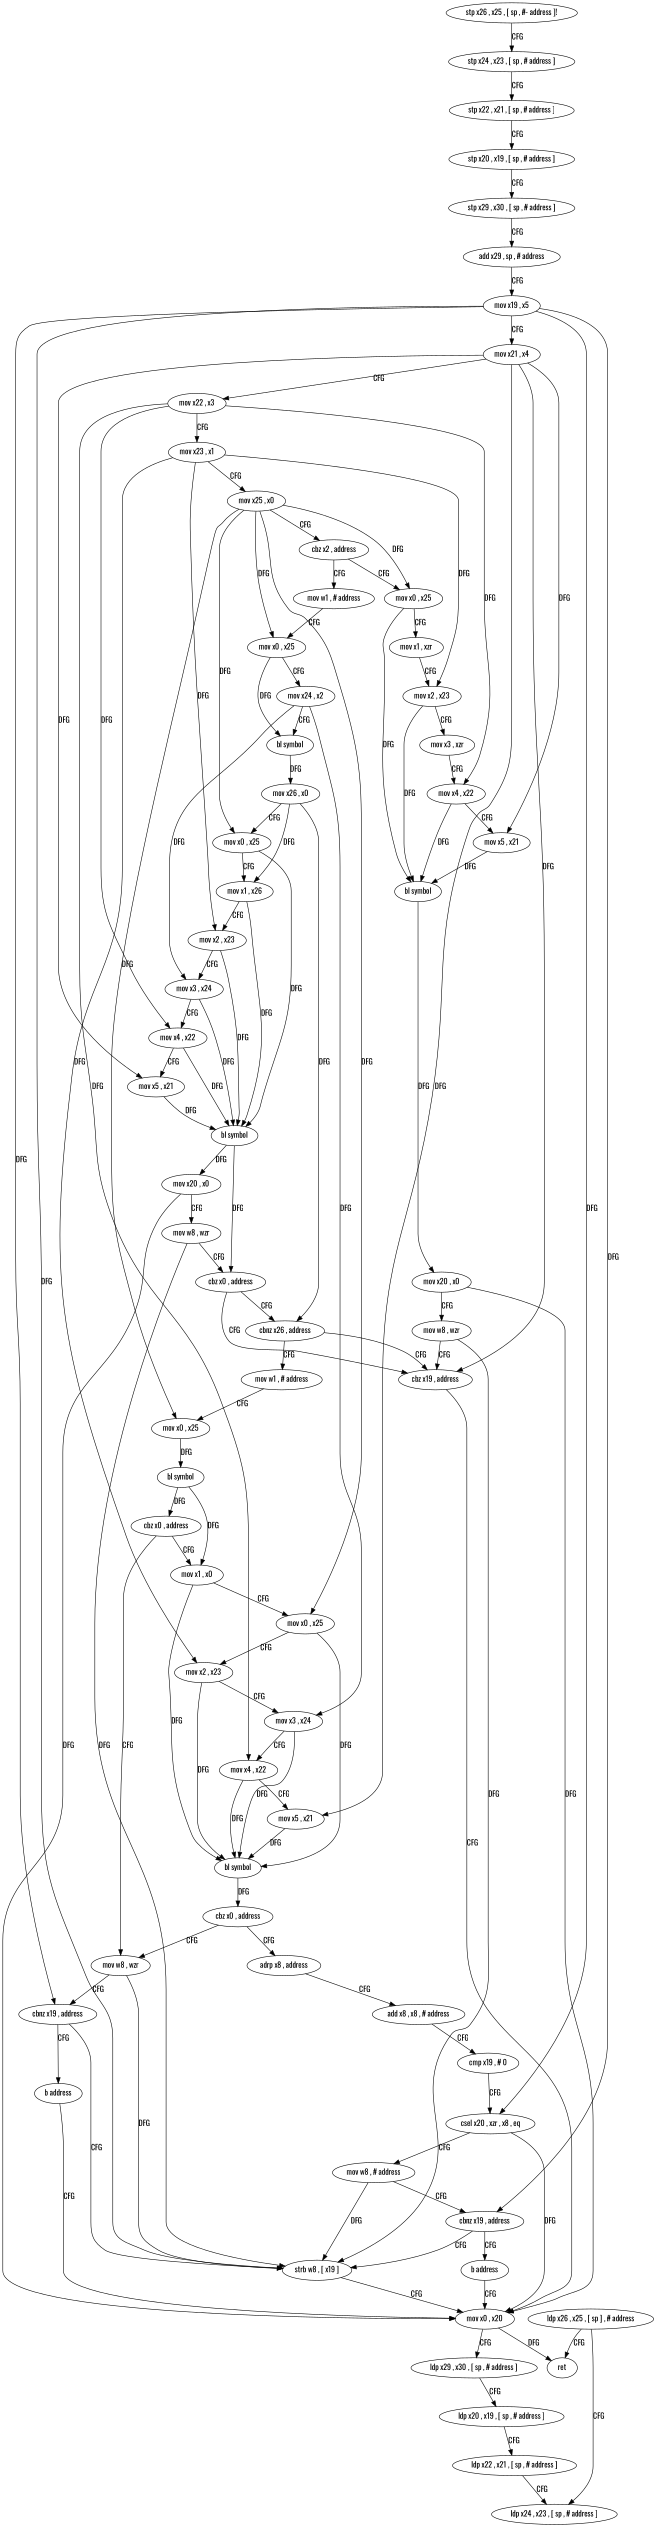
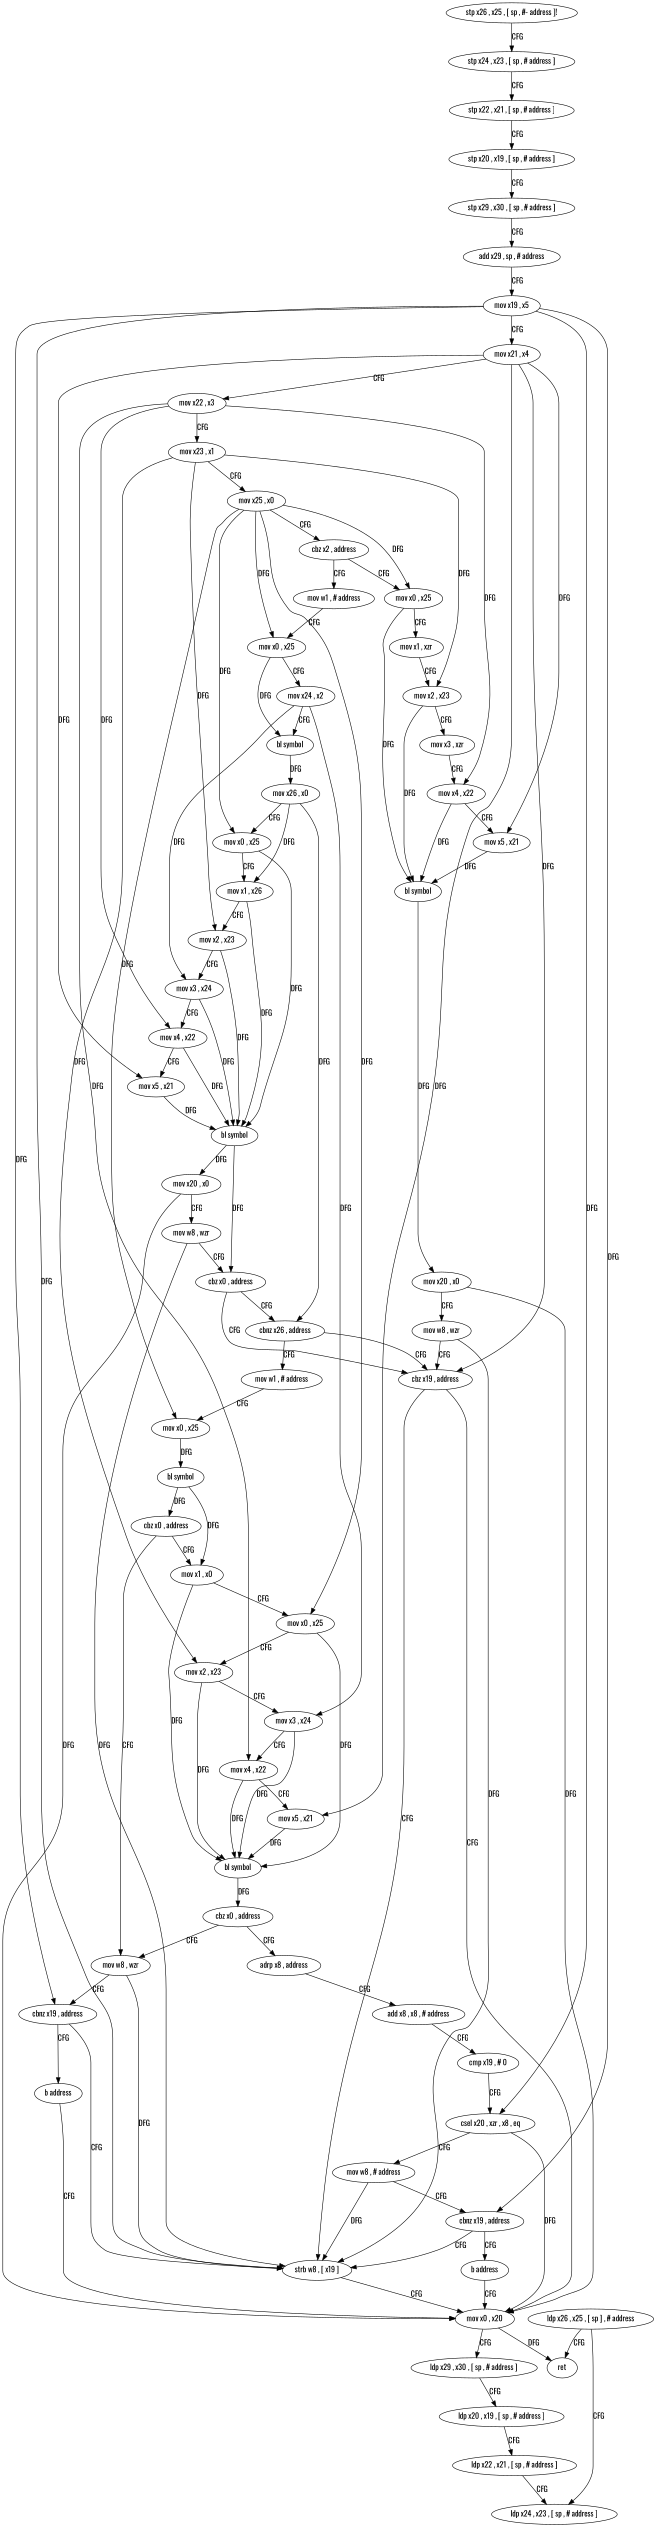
none -> (400, 1823)
